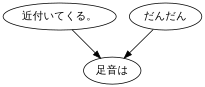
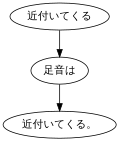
(166, 17) -> (60, 17)
(84, 41) -> (60, 94)
